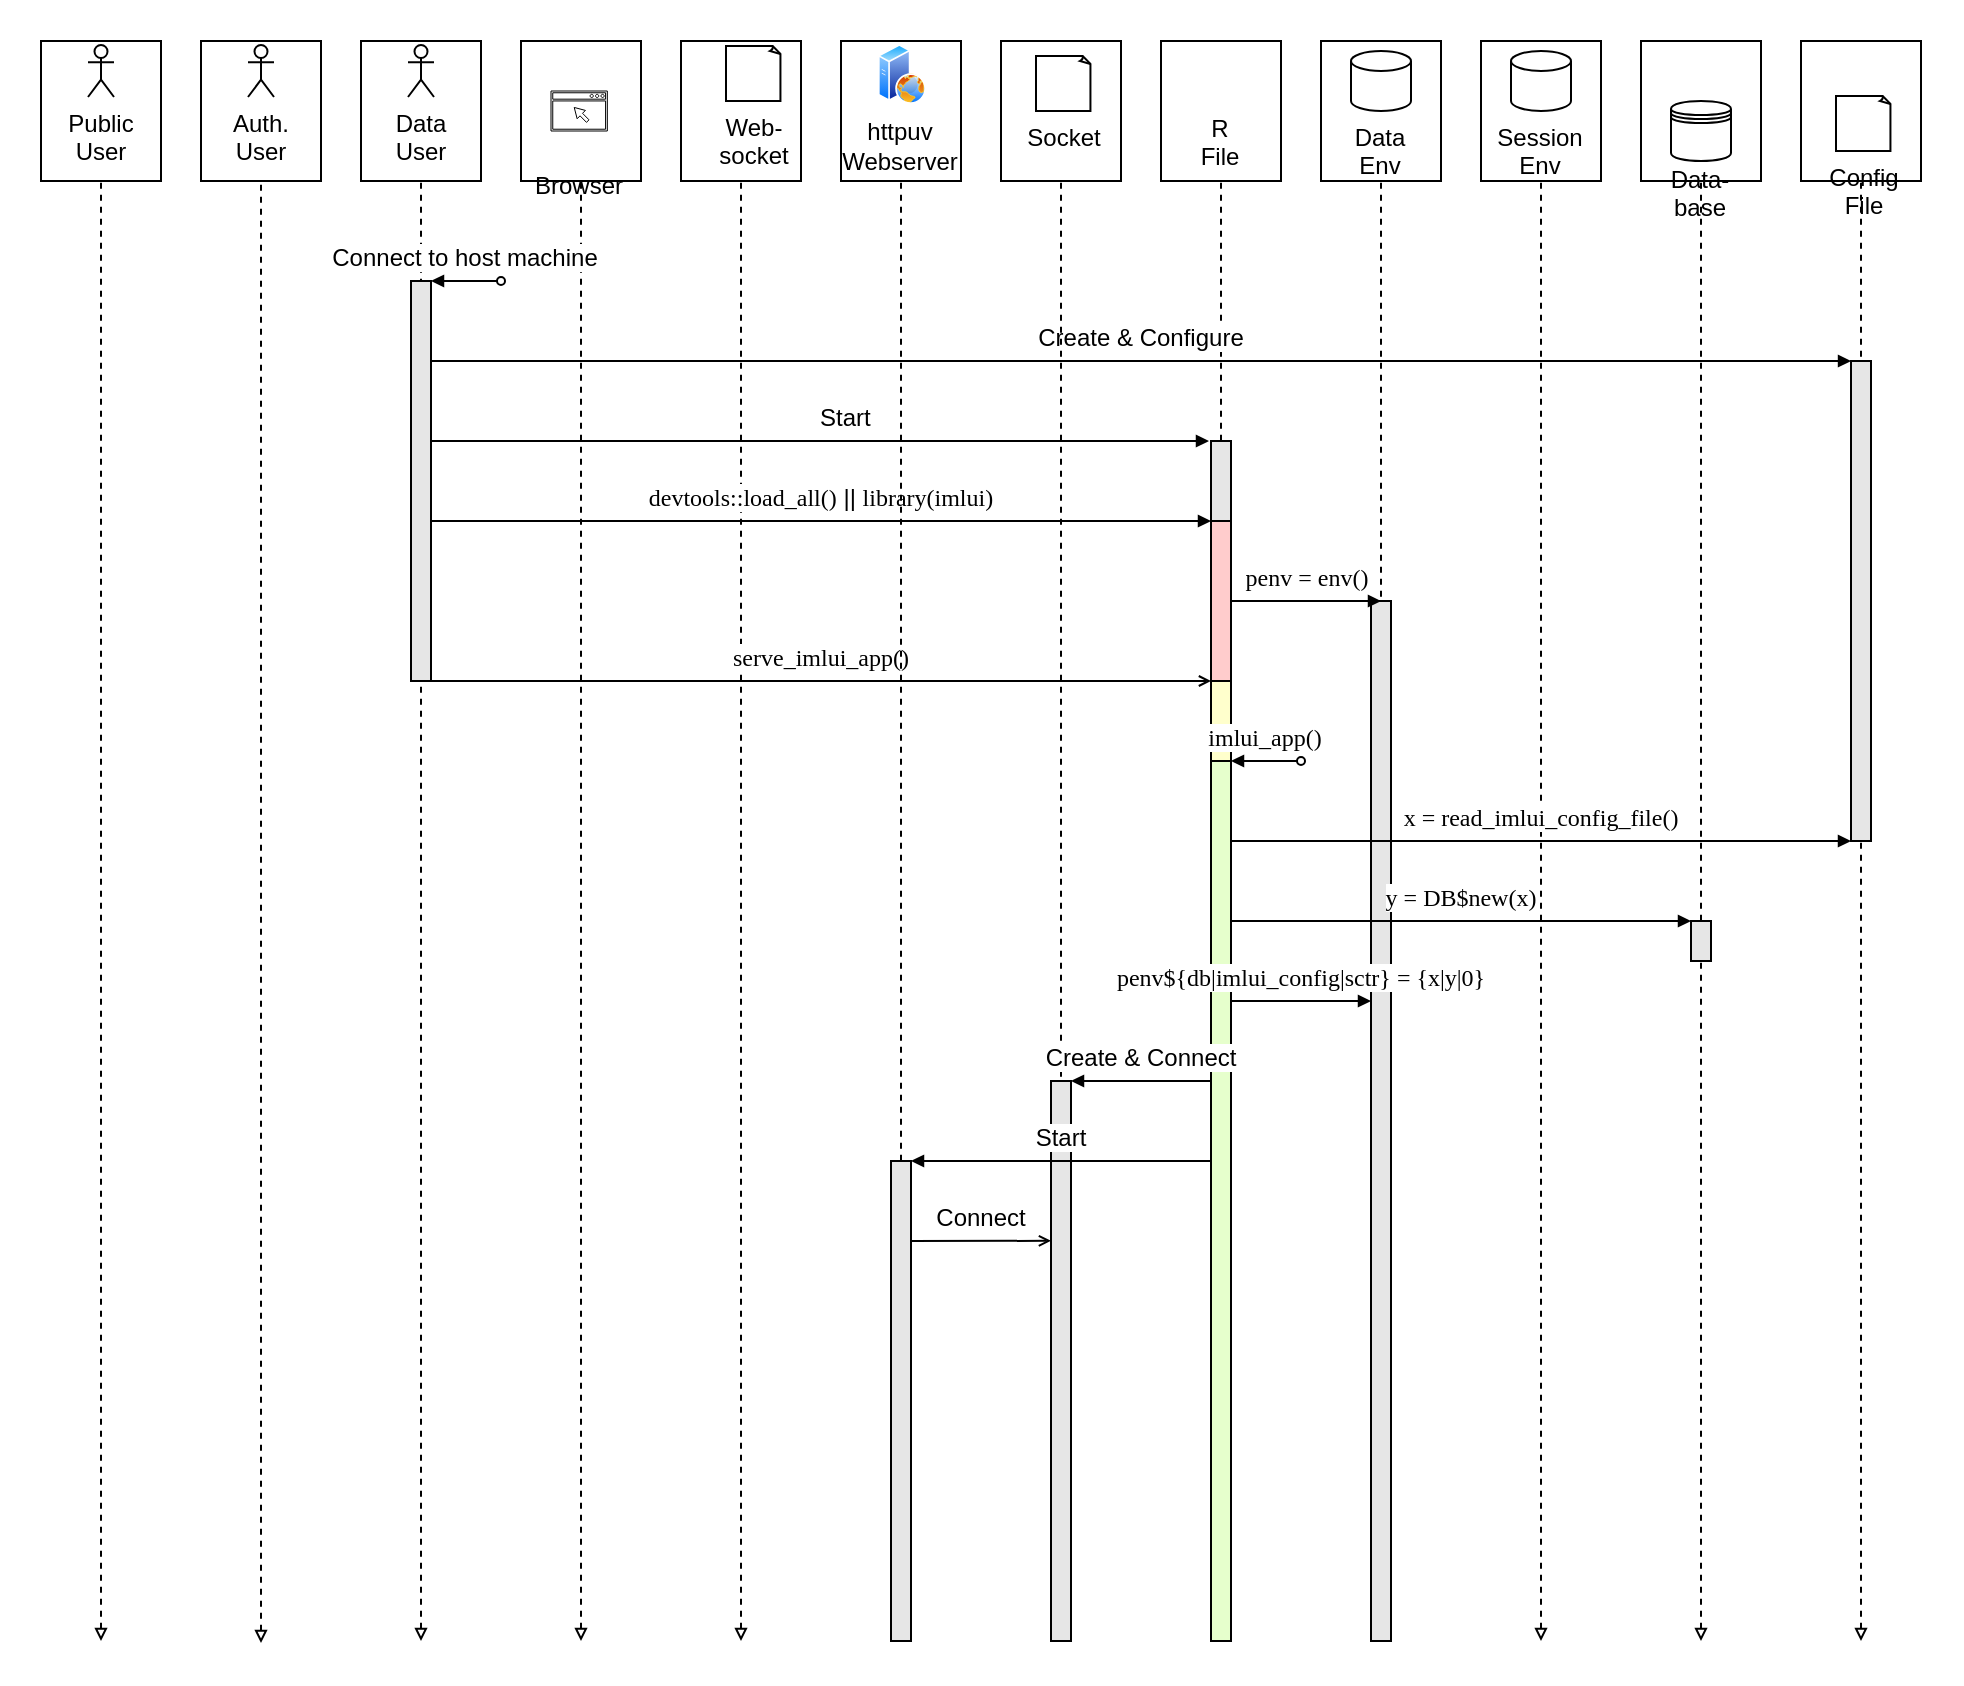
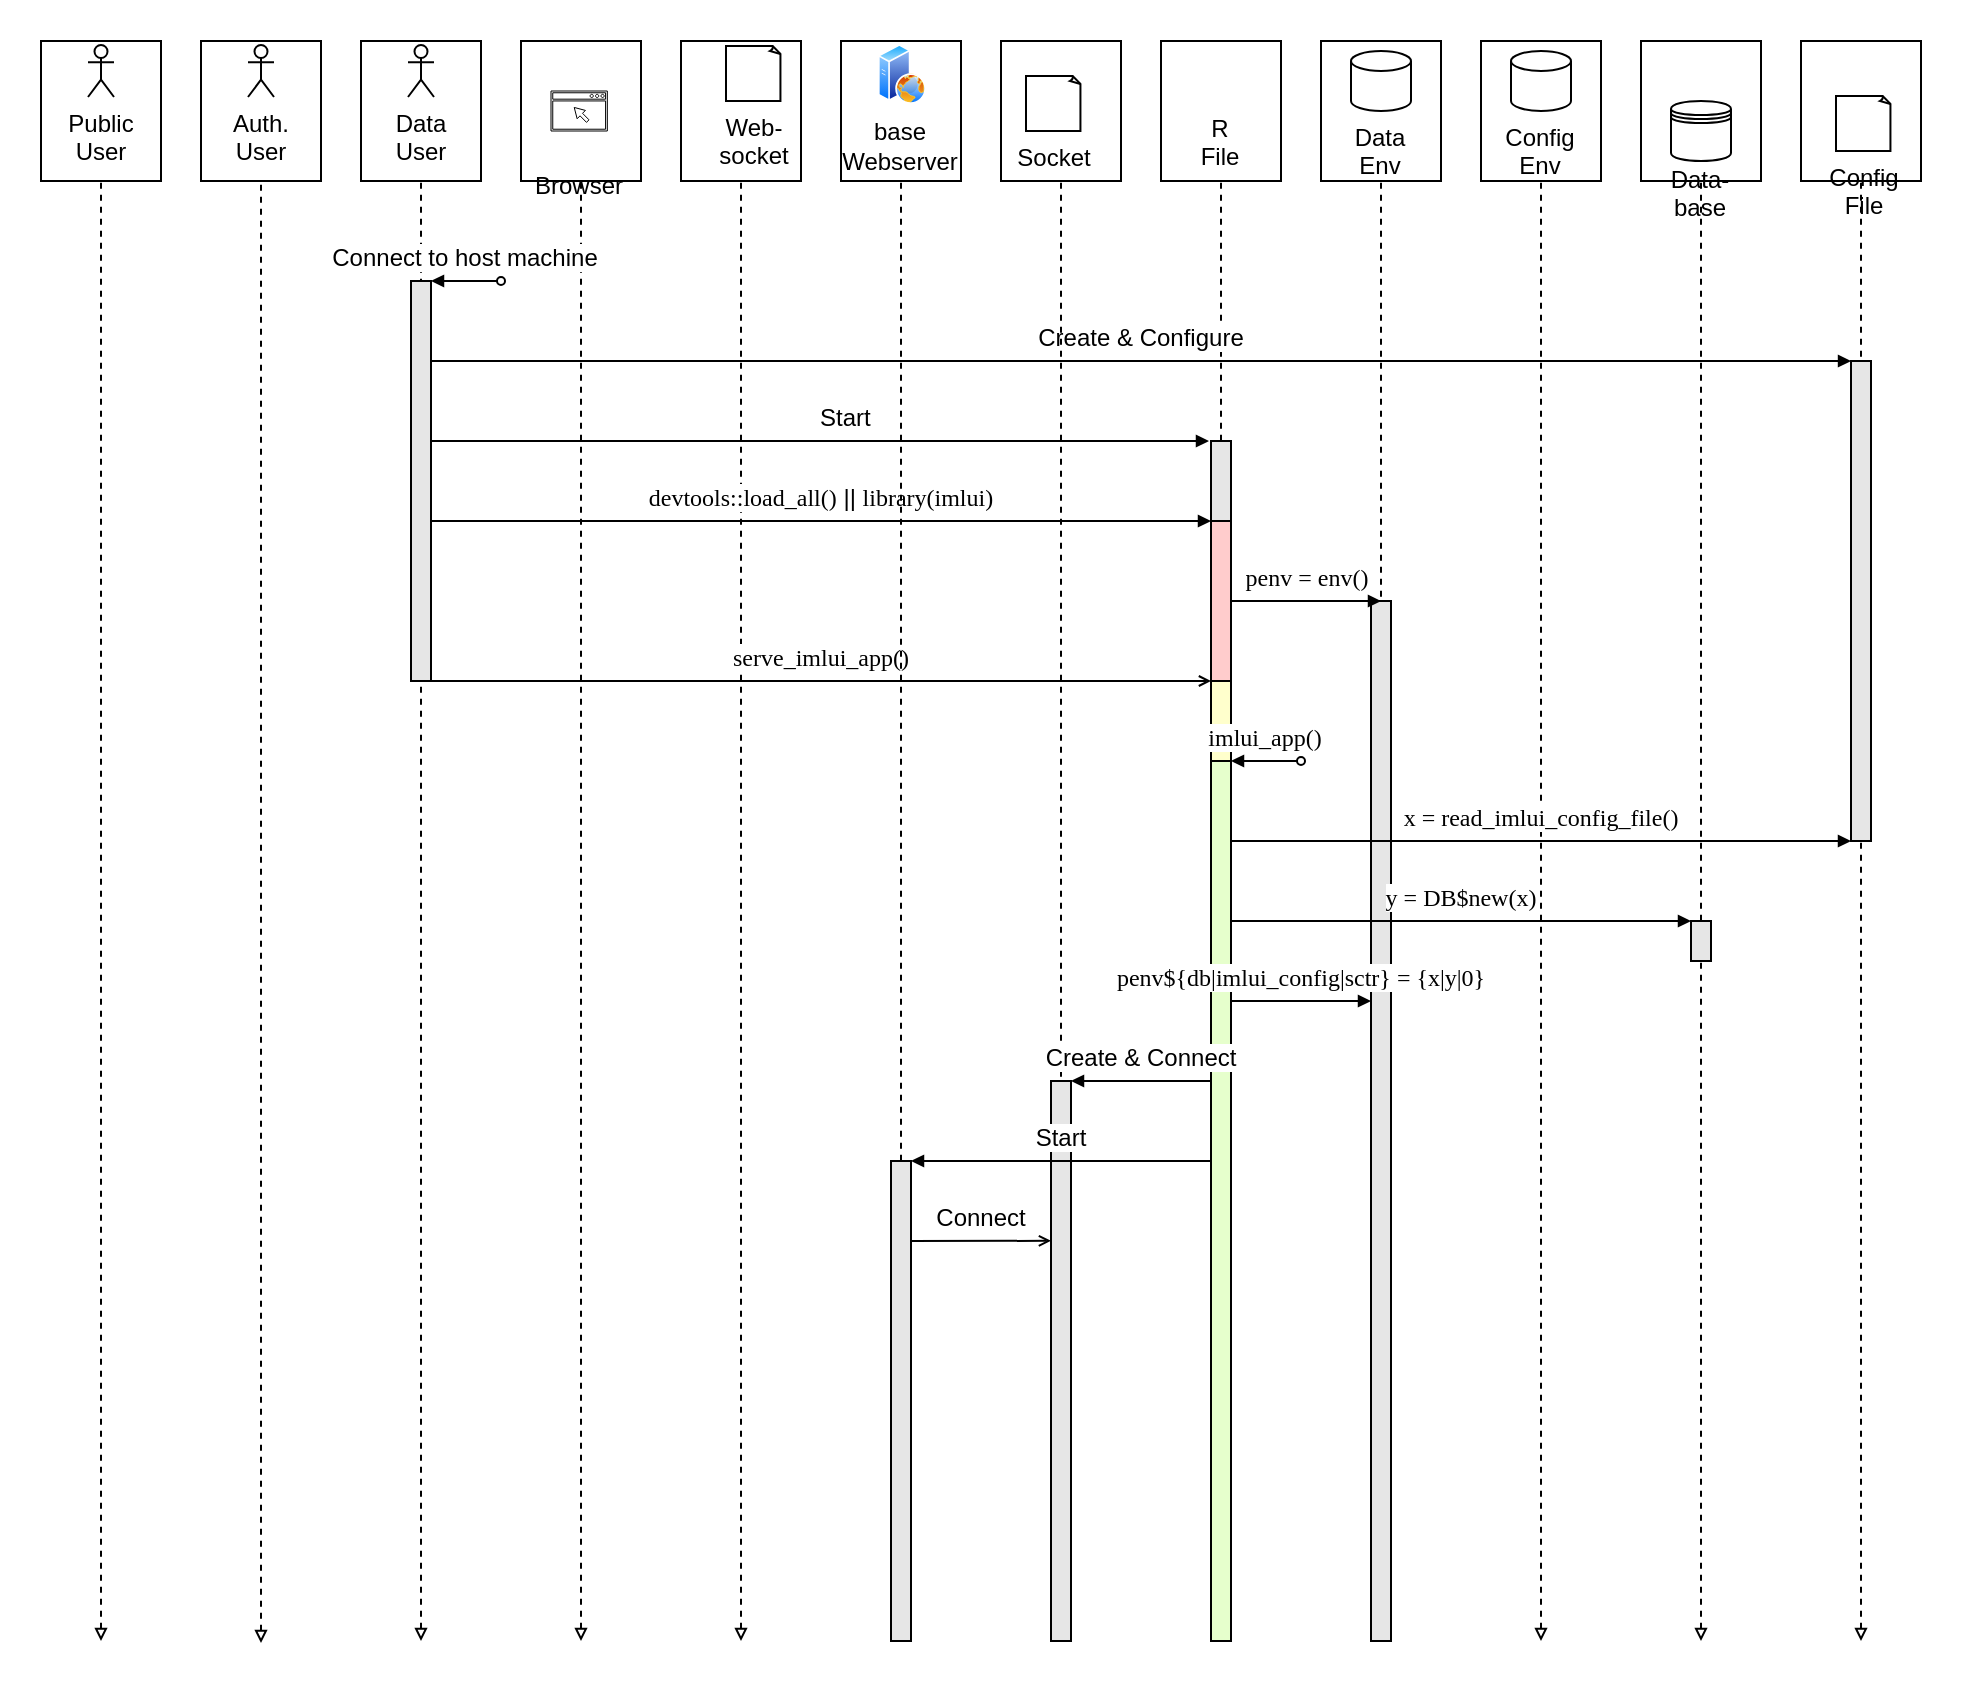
(1064, 84) -> (1054, 104)
(901, 132) -> (901, 132)
(1541, 168) -> (1541, 168)
